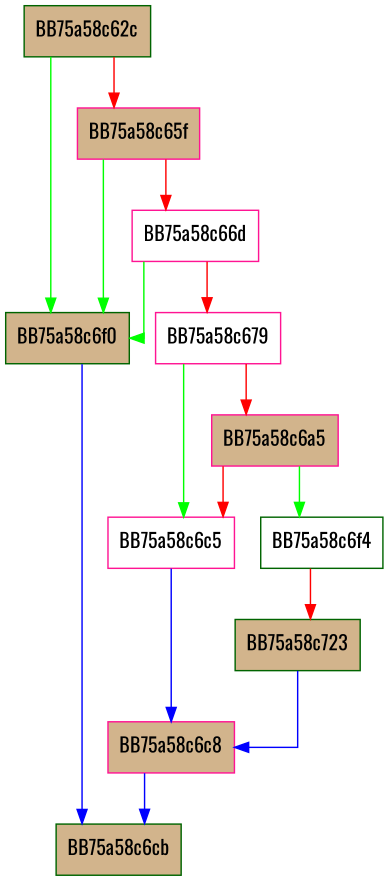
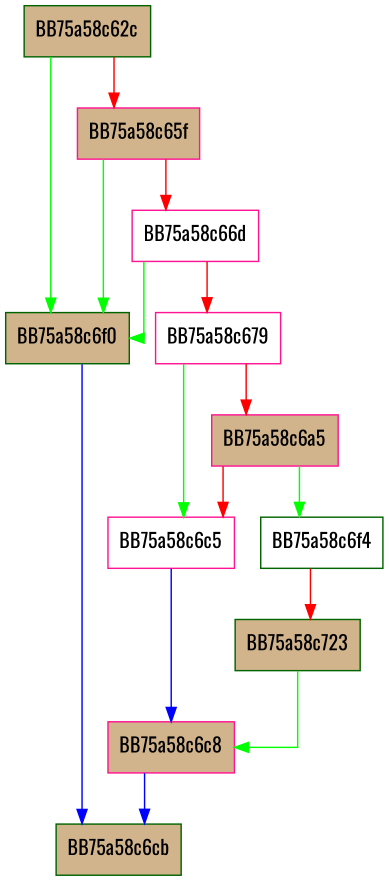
(298, 734) -> (298, 734)
